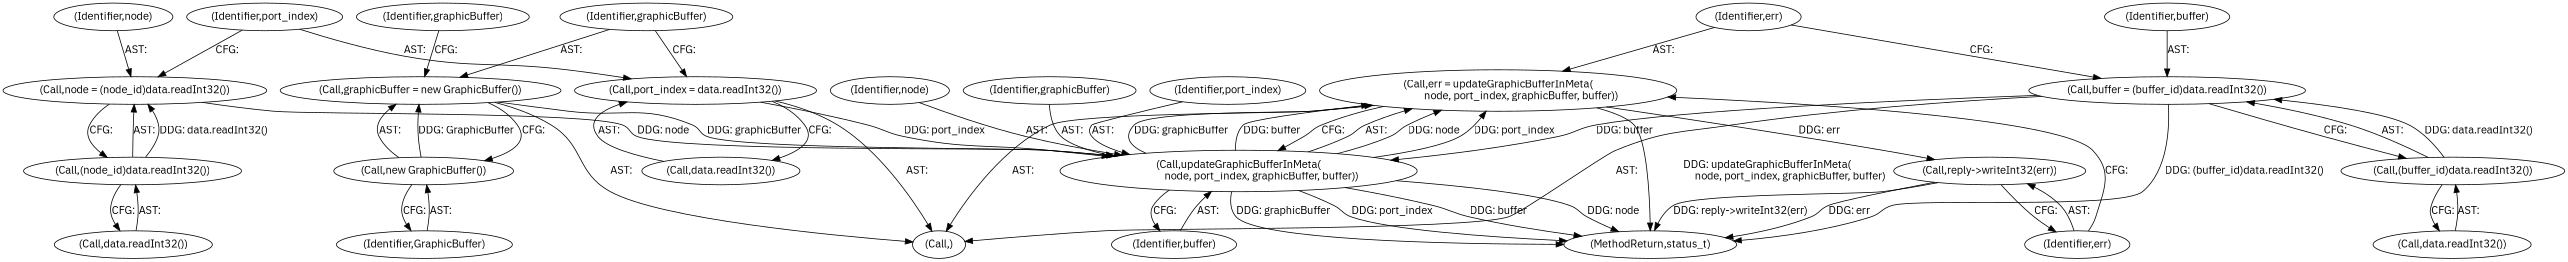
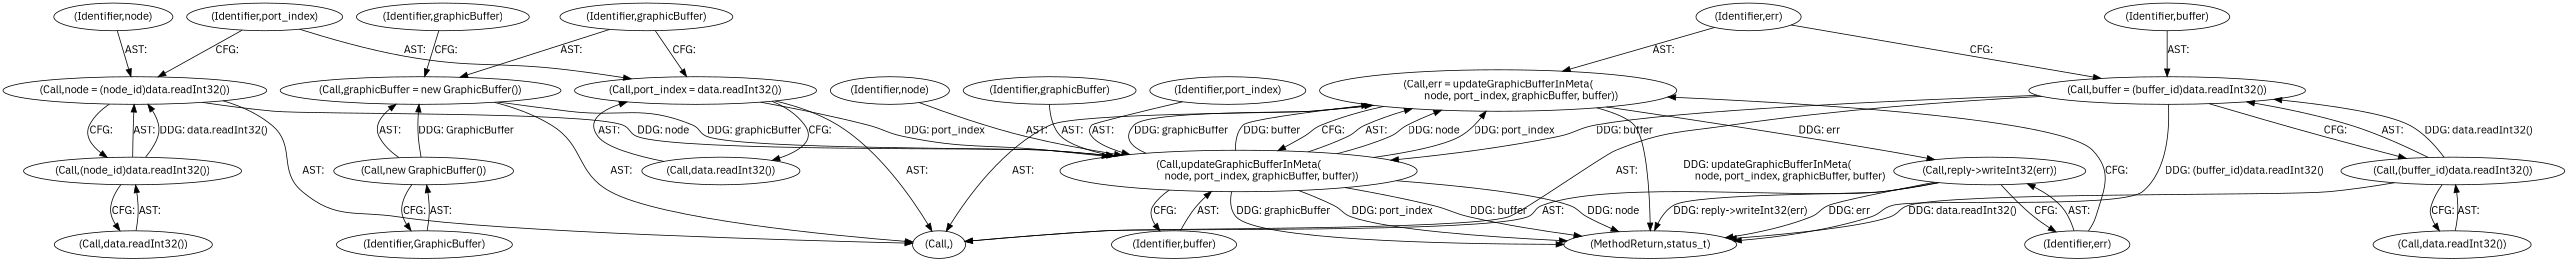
(520, 131) -> none
none -> (2063, 196)
none -> (1531, 215)
none -> (536, 229)
